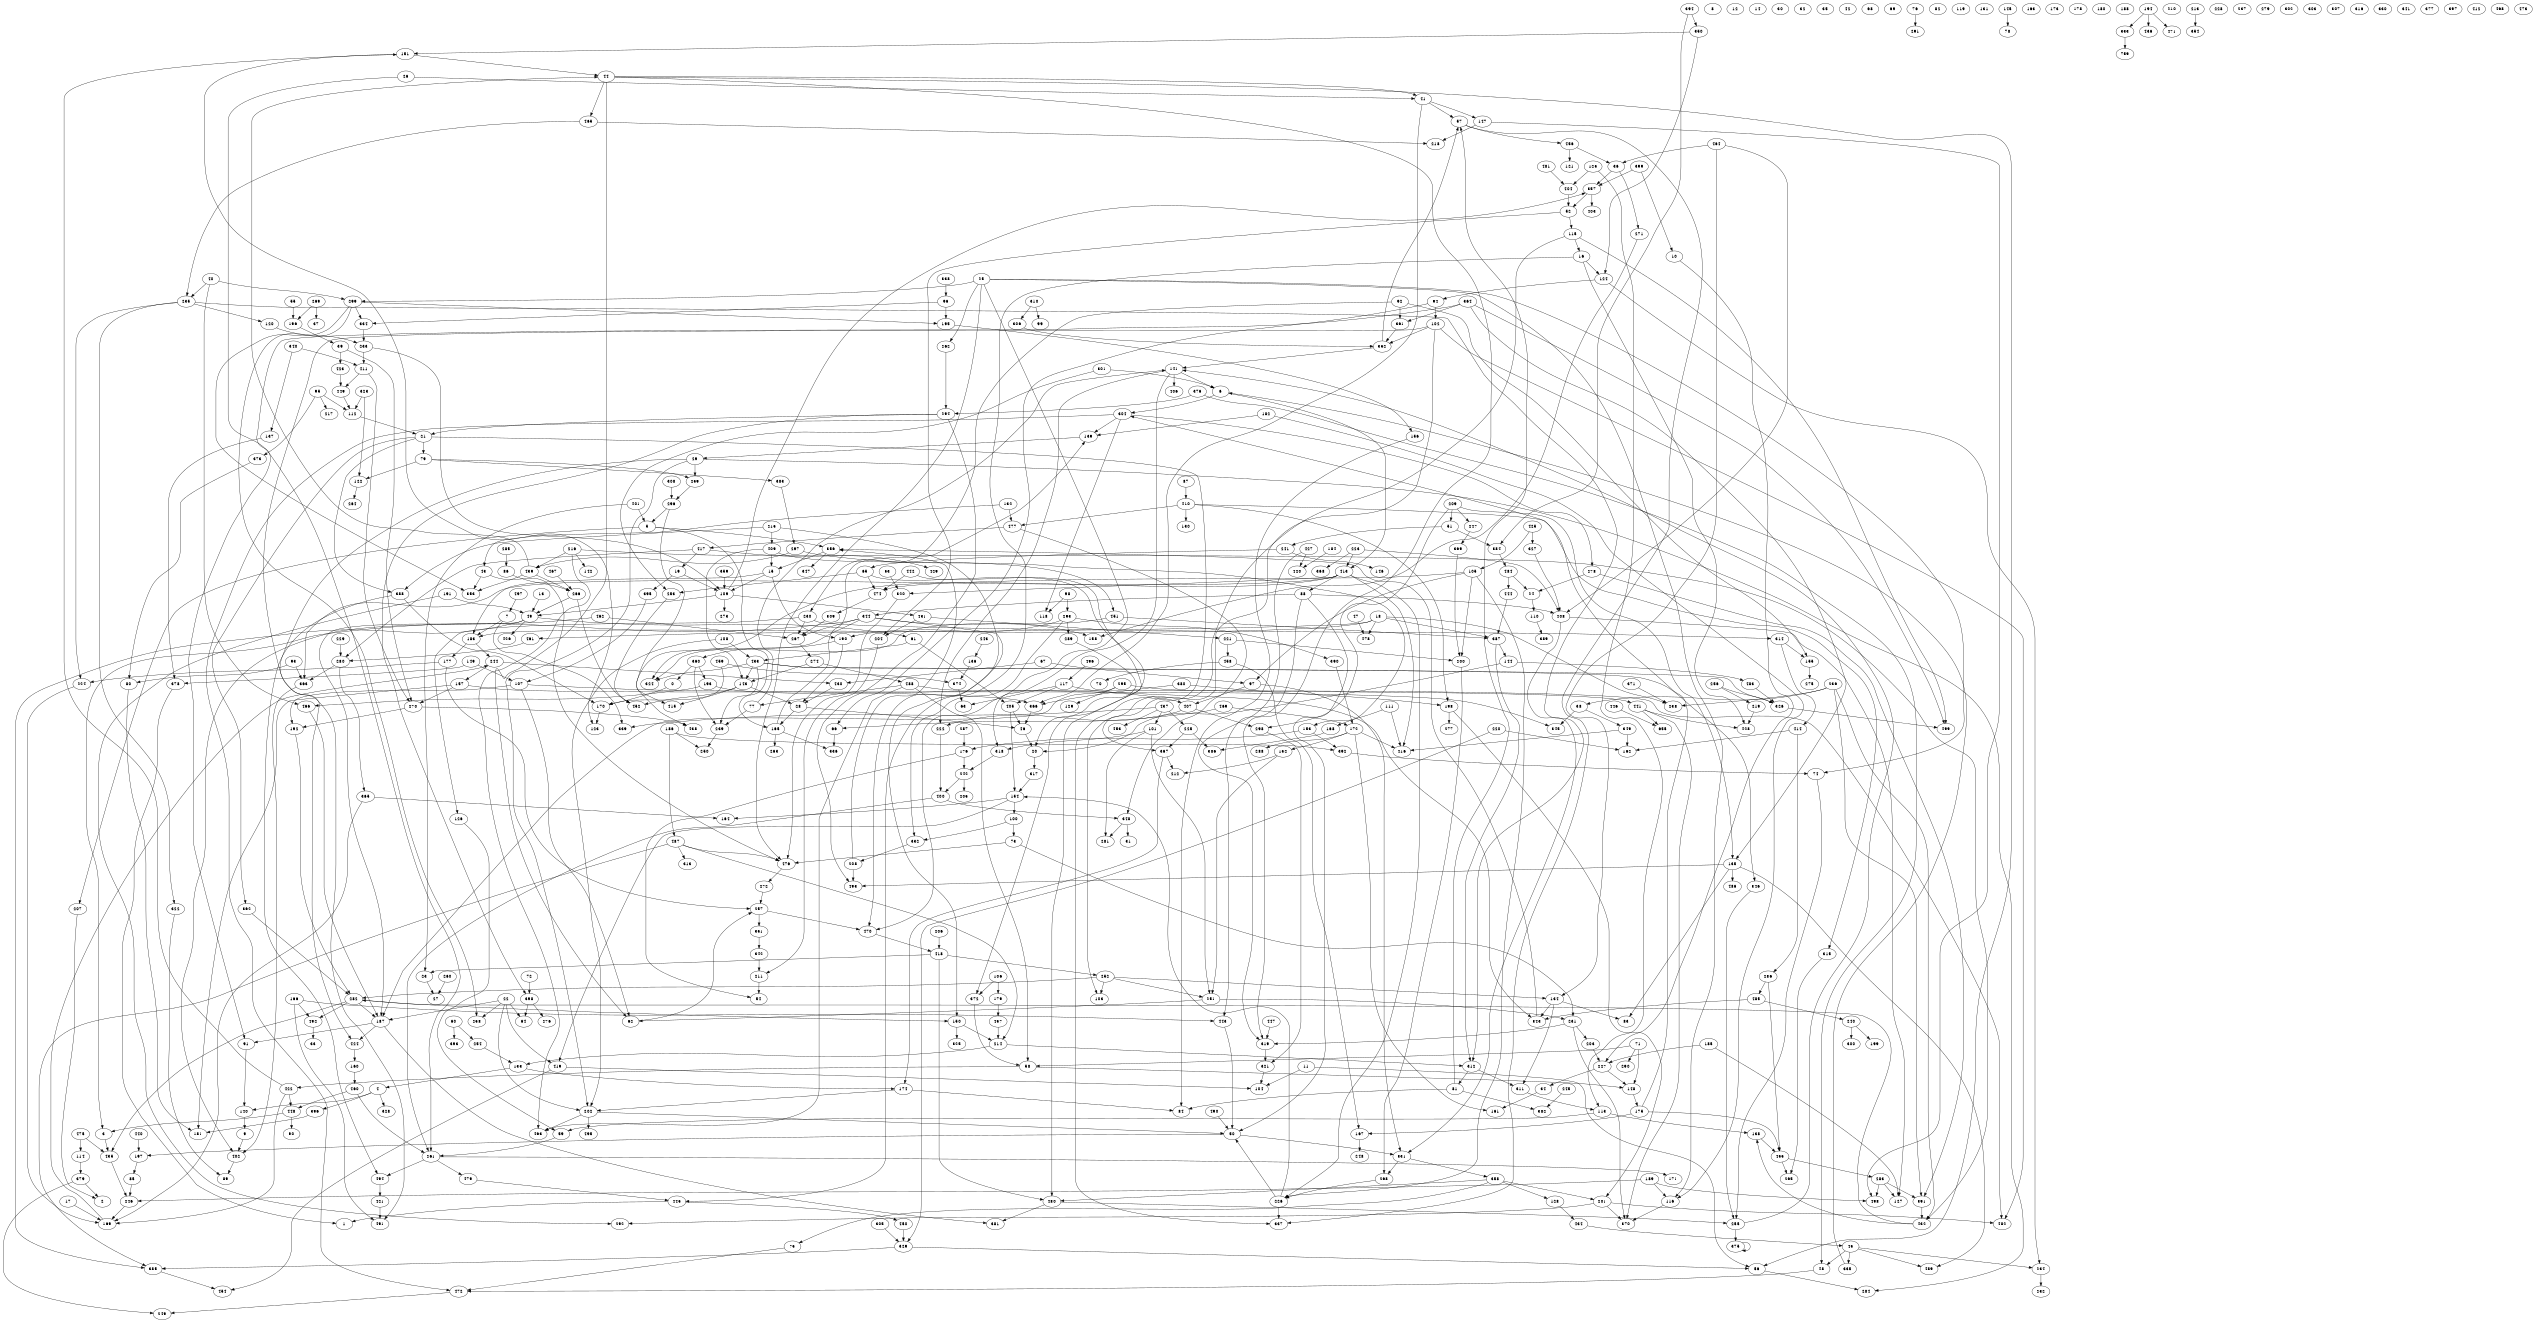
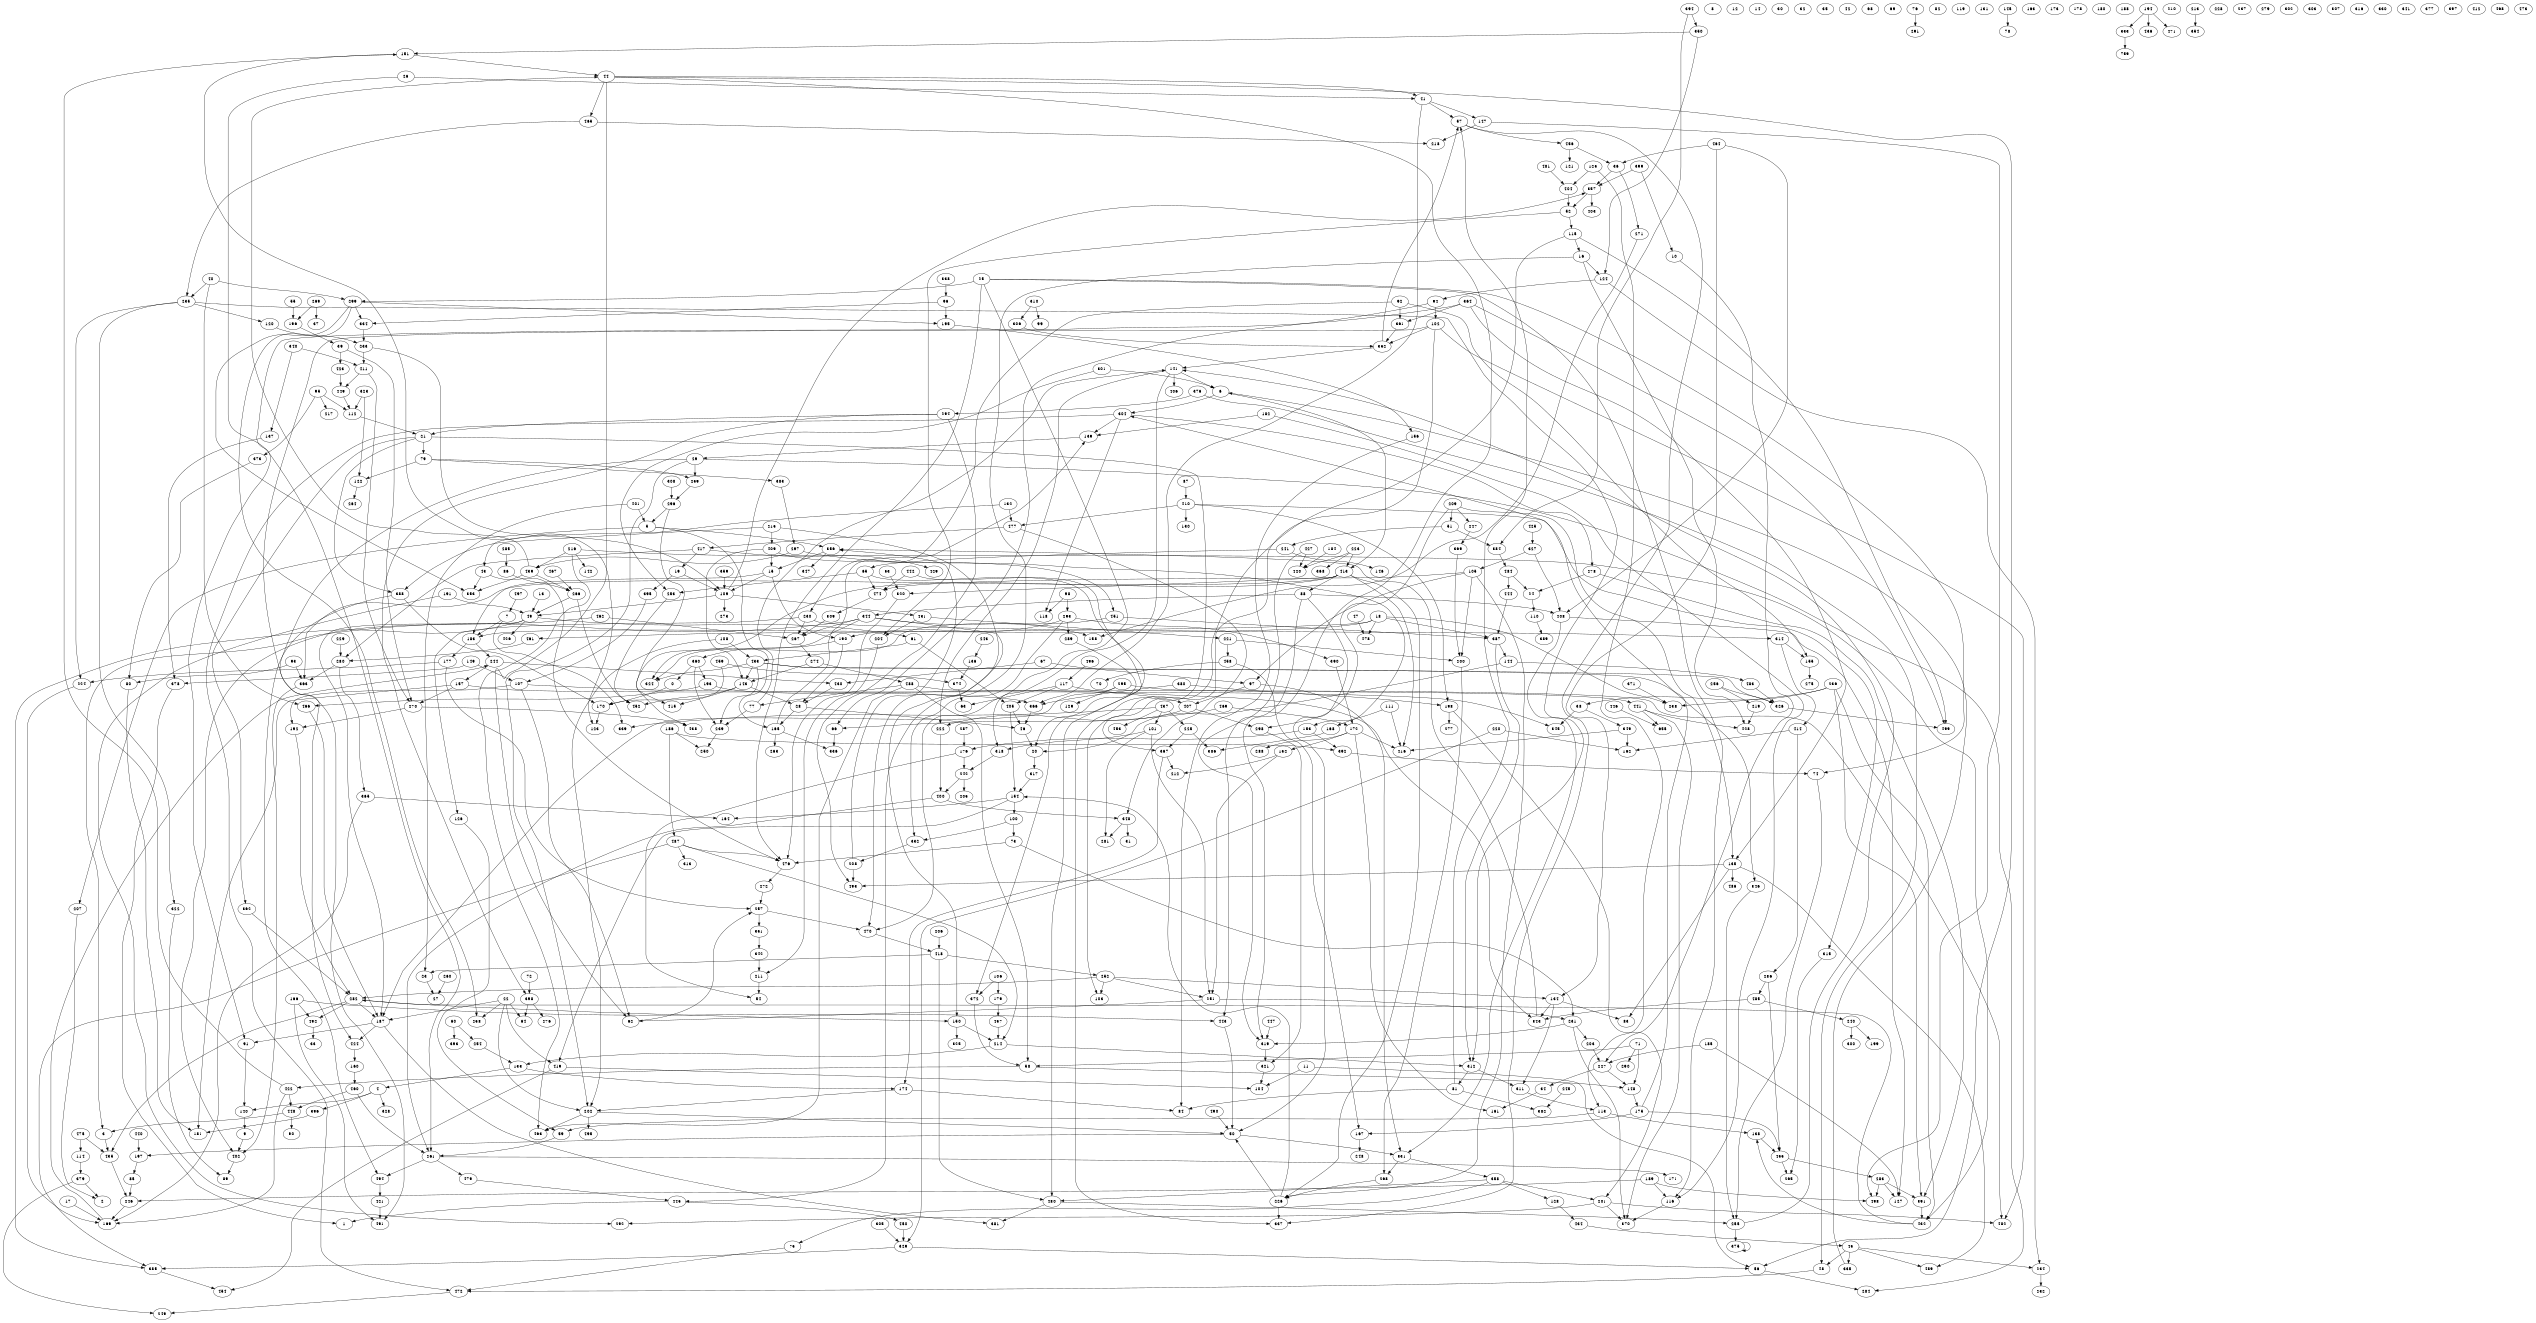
(946, 347) -> none
(1510, 554) -> (1510, 558)
(1455, 557) -> (1328, 560)
